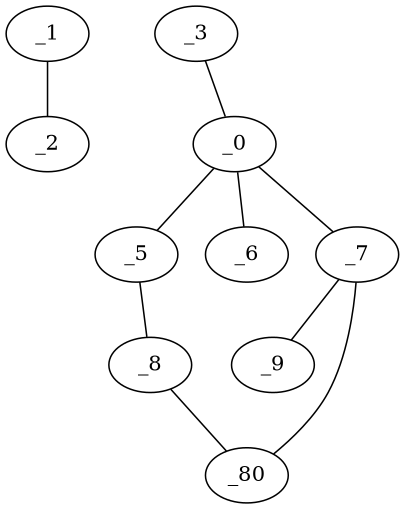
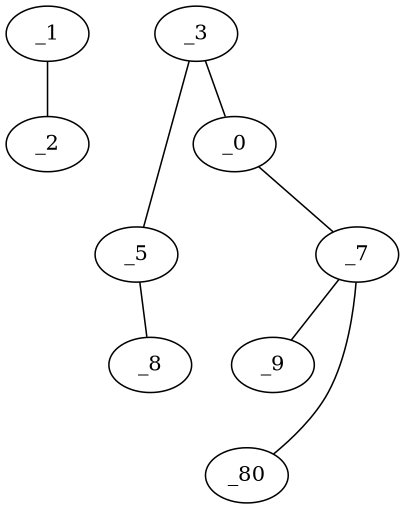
(186, 199) -> (166, 144)
(247, 255) -> none
(199, 420) -> none
